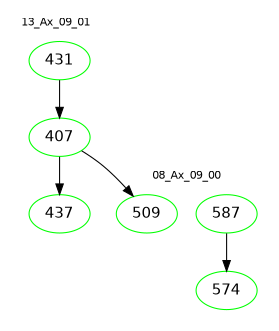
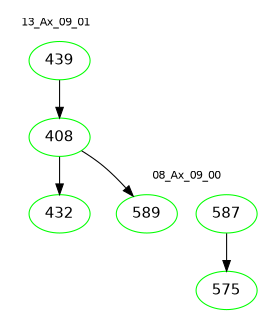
(60, 61) -> (60, 61)
(60, 137) -> (60, 137)
(60, 214) -> (60, 214)
(147, 214) -> (147, 214)
(227, 290) -> (227, 290)
